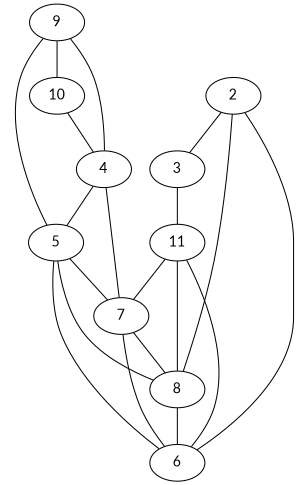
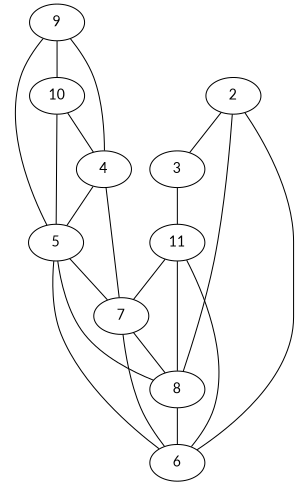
none -> (57, 169)
